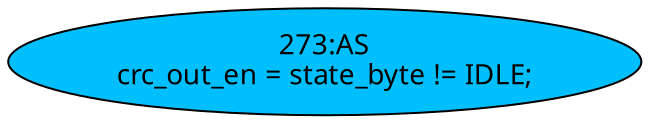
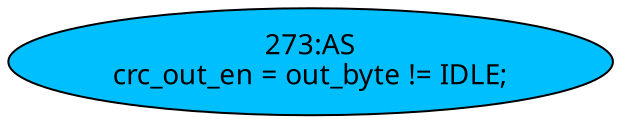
(325, 62) -> (311, 62)
